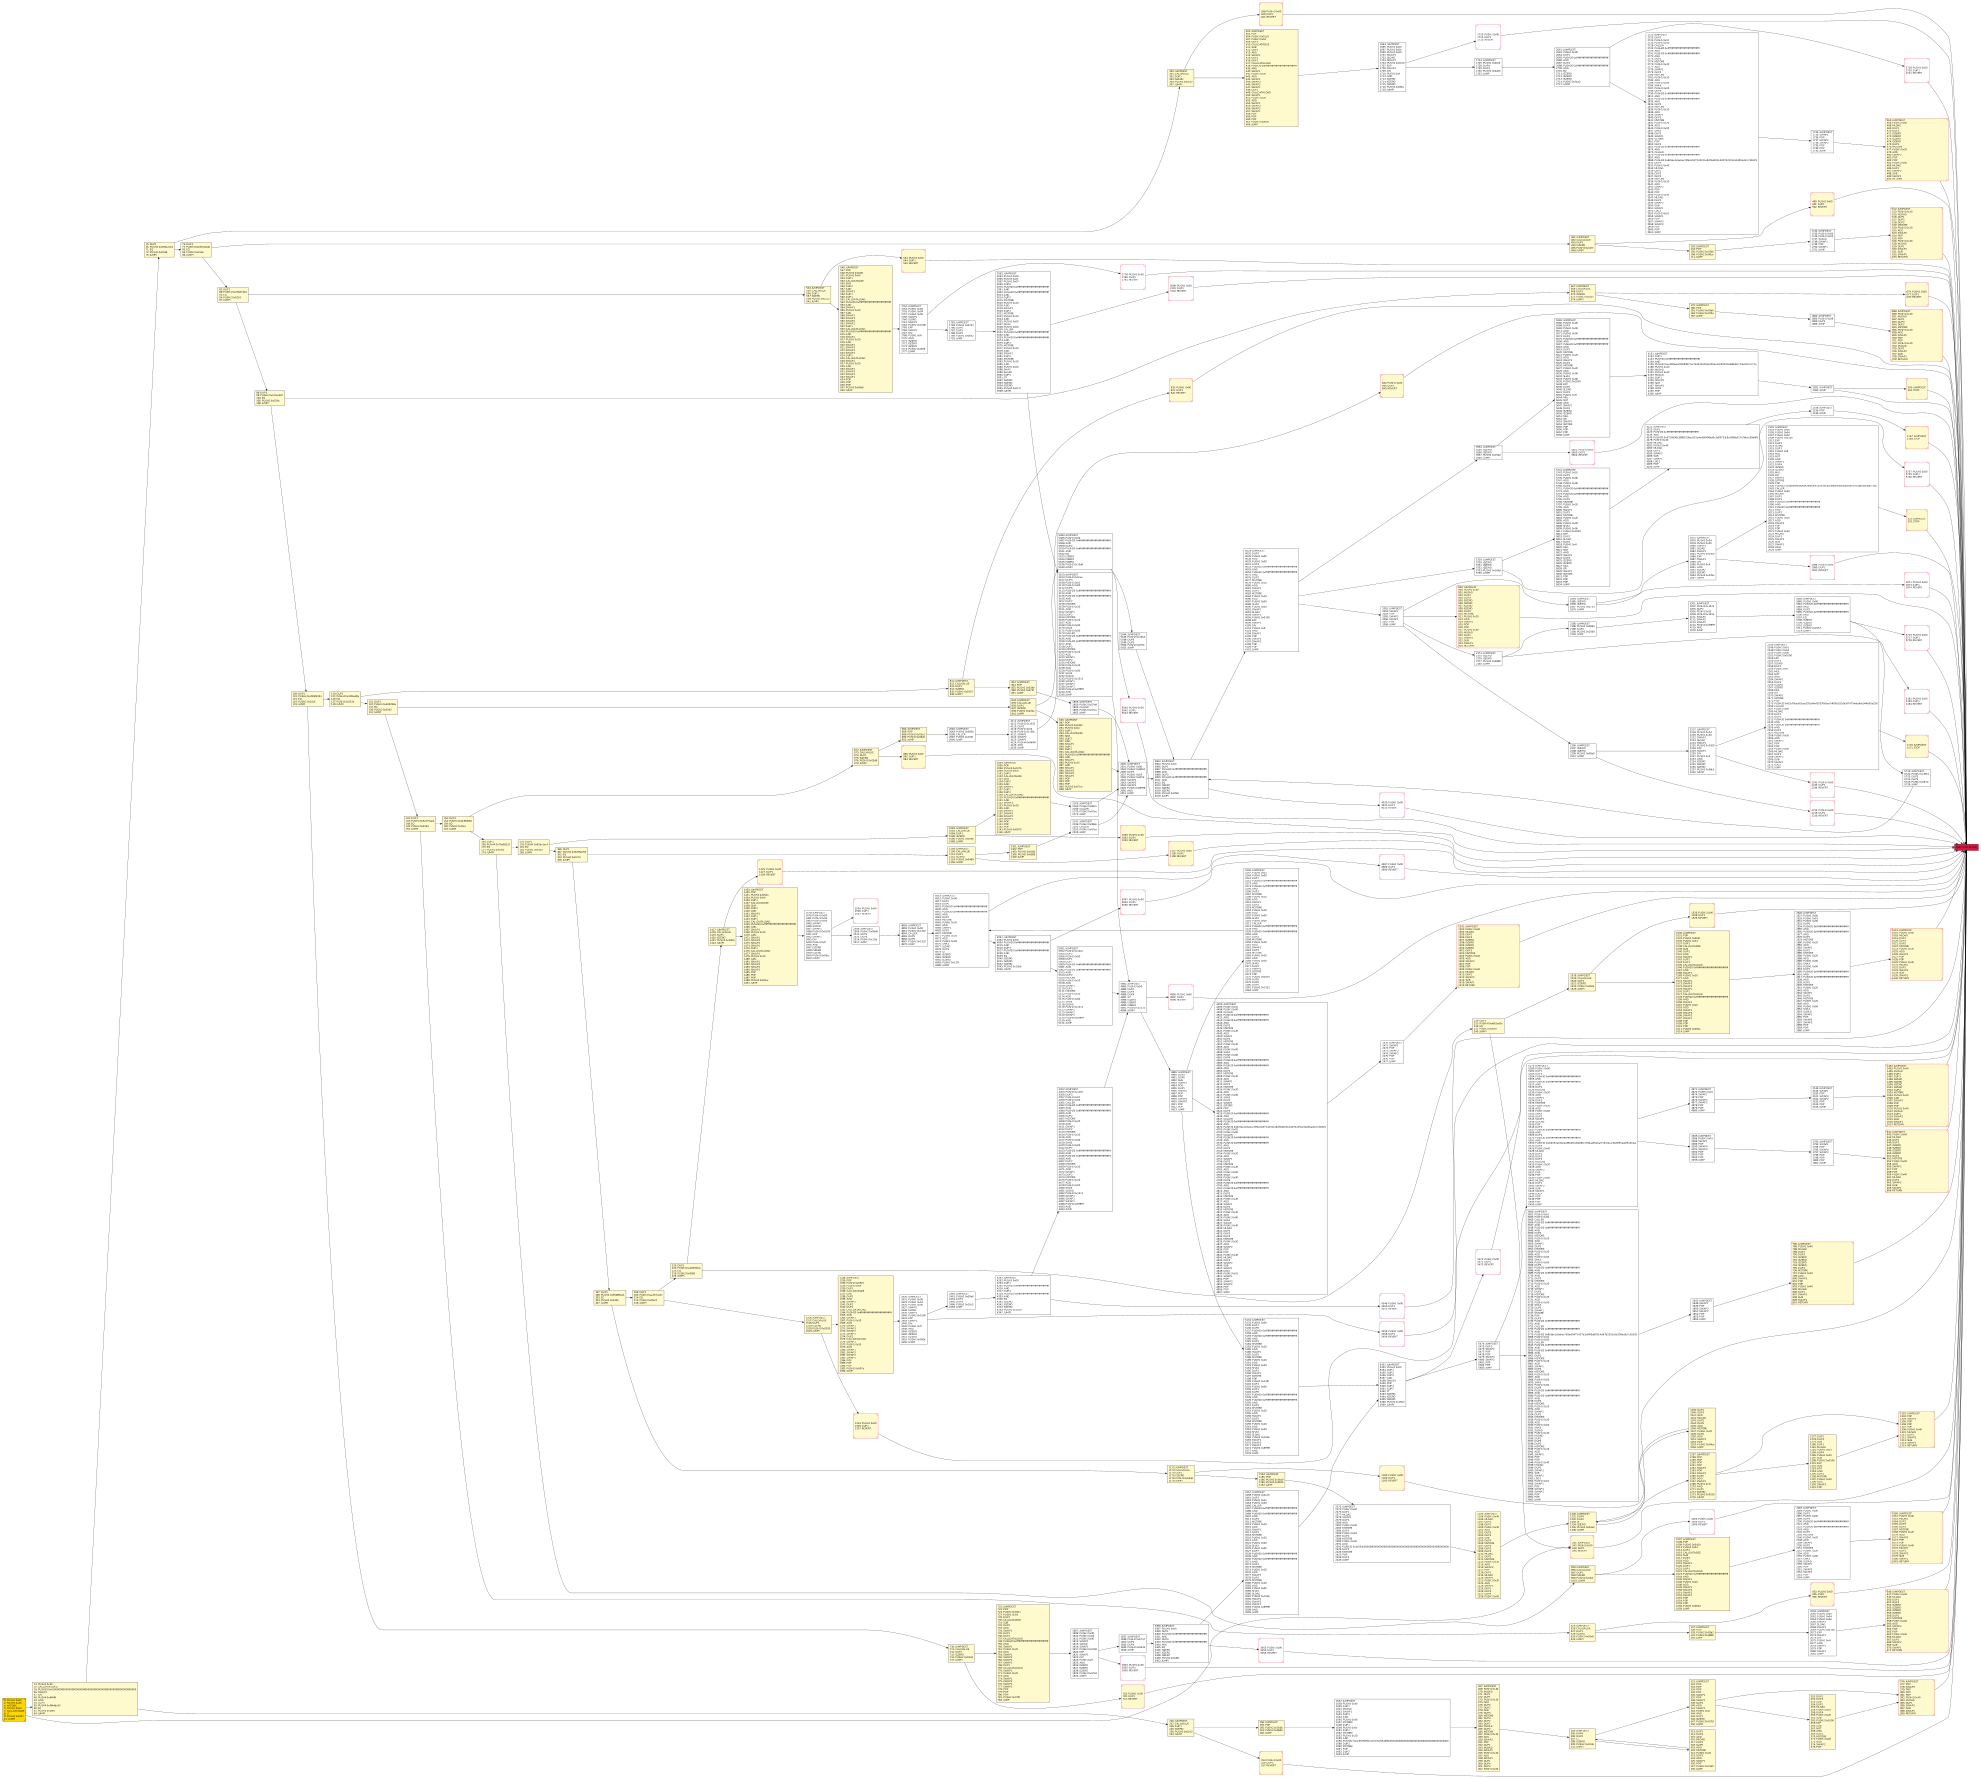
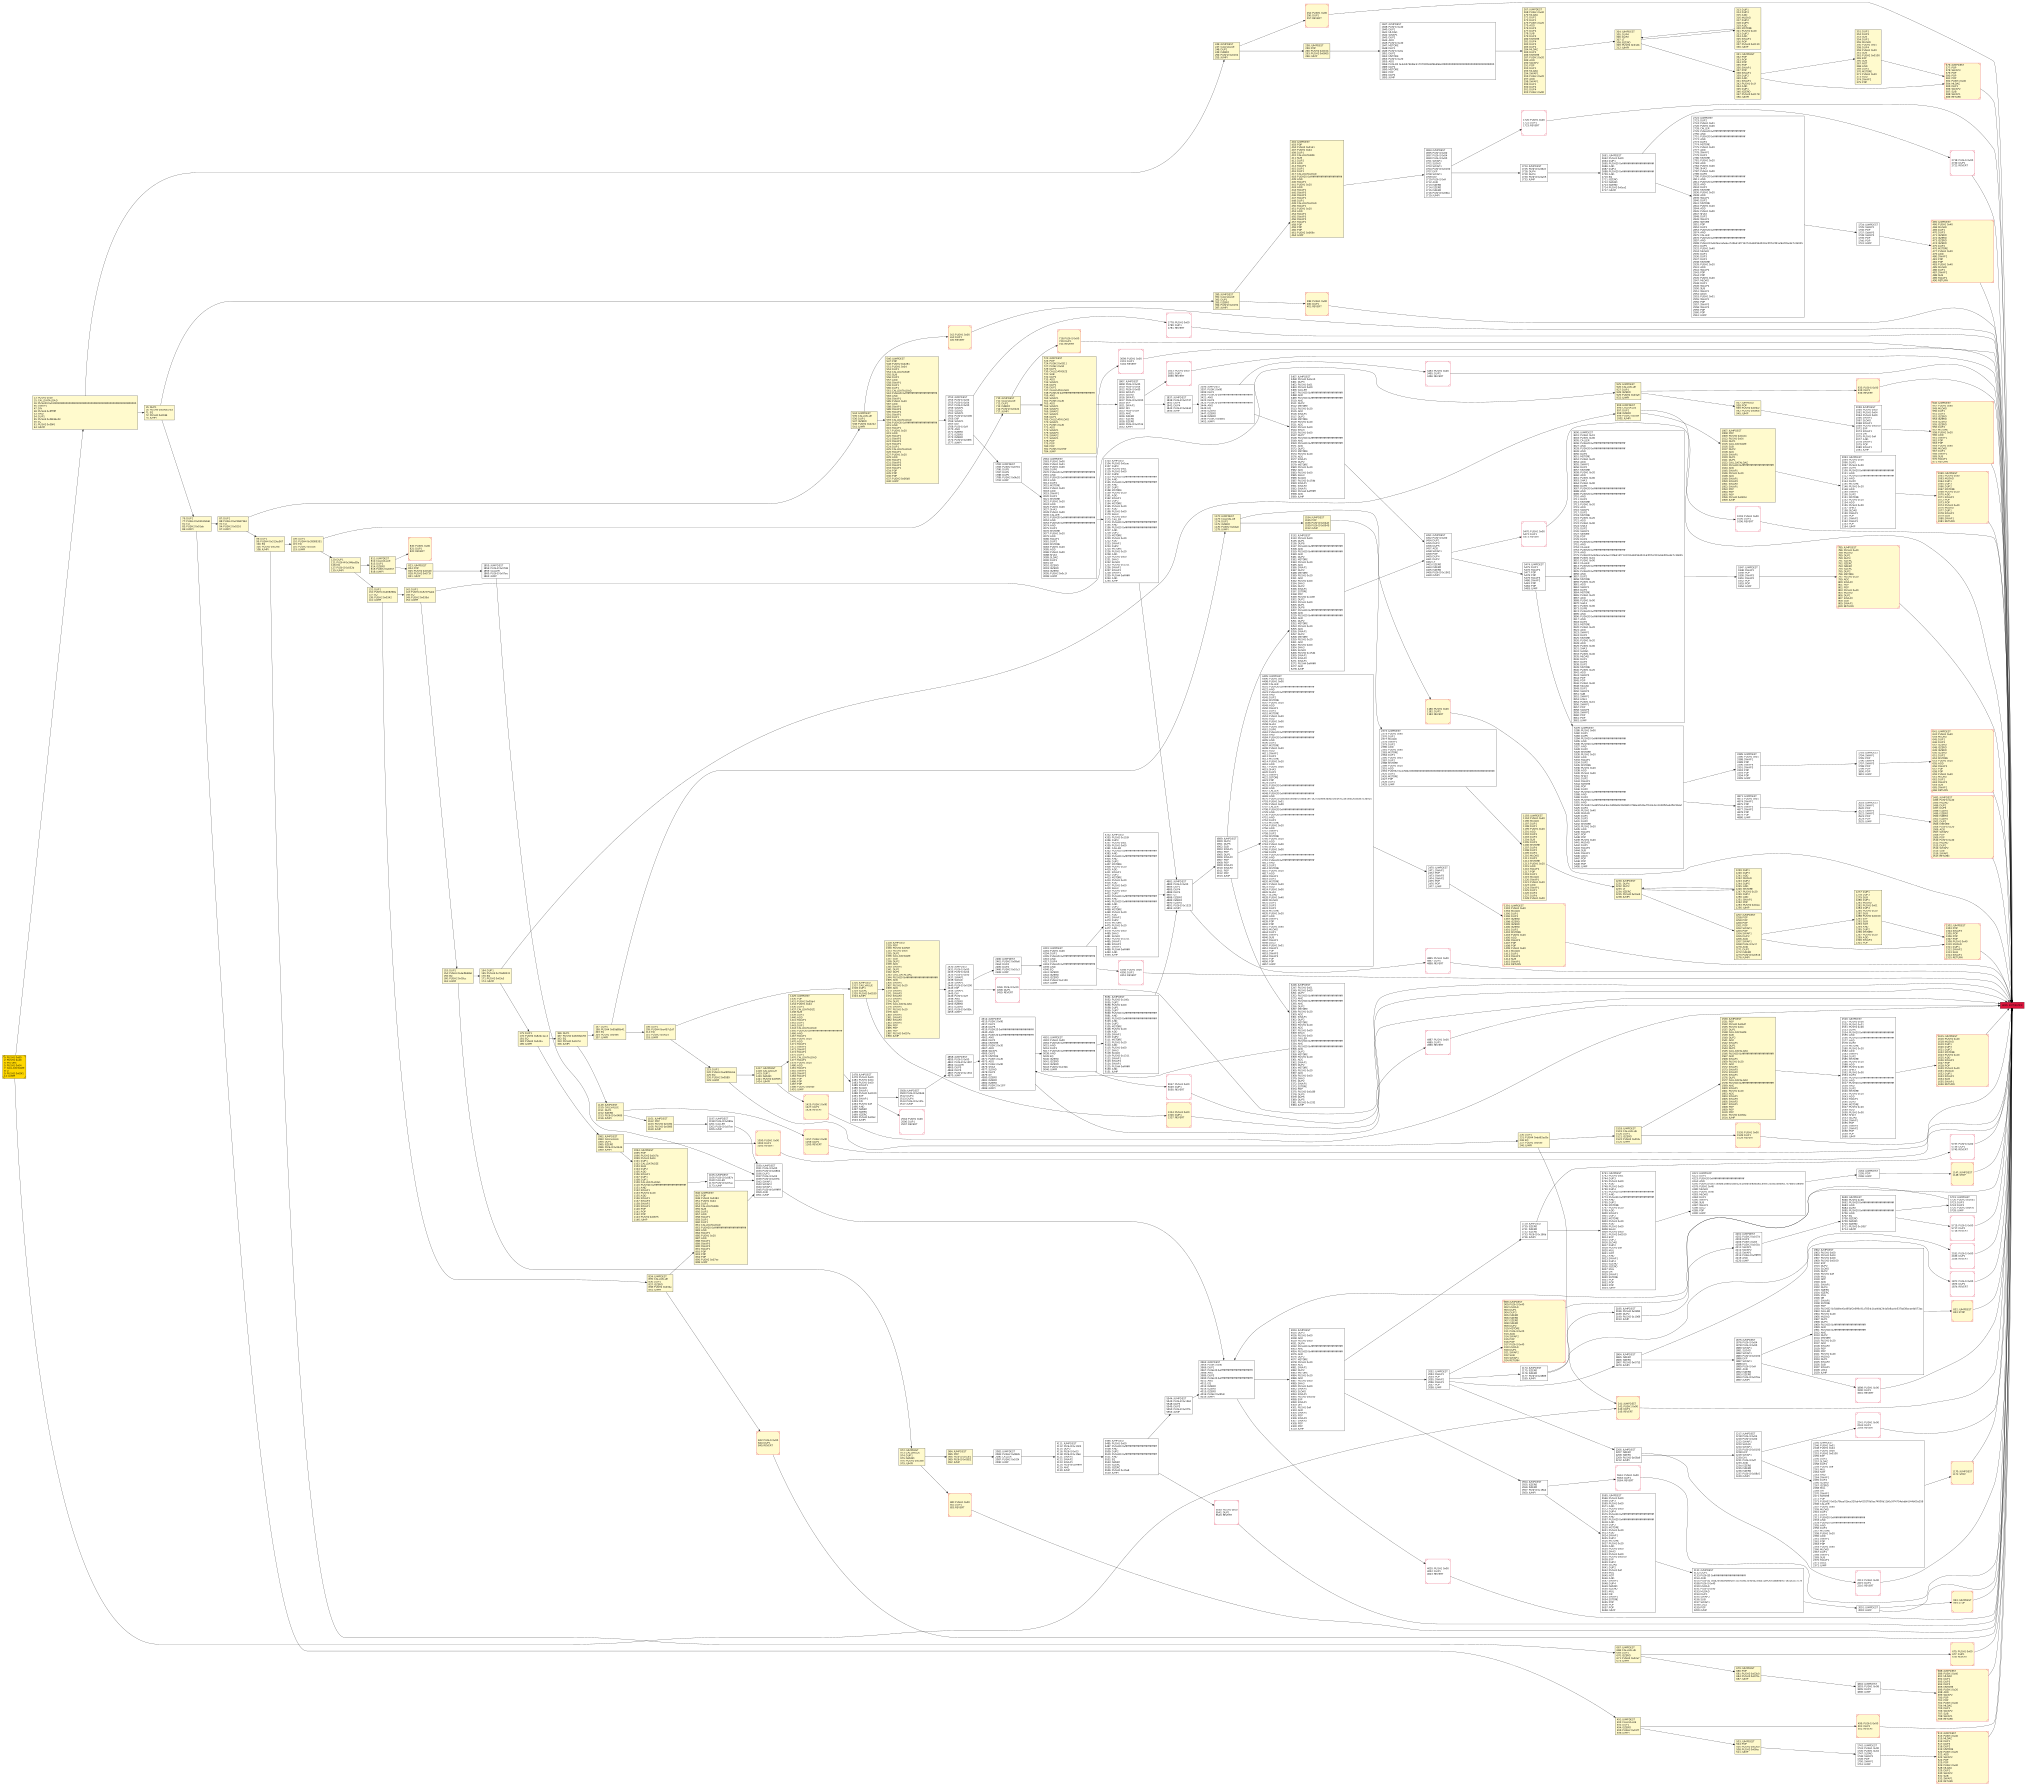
(1798, 342) -> none
